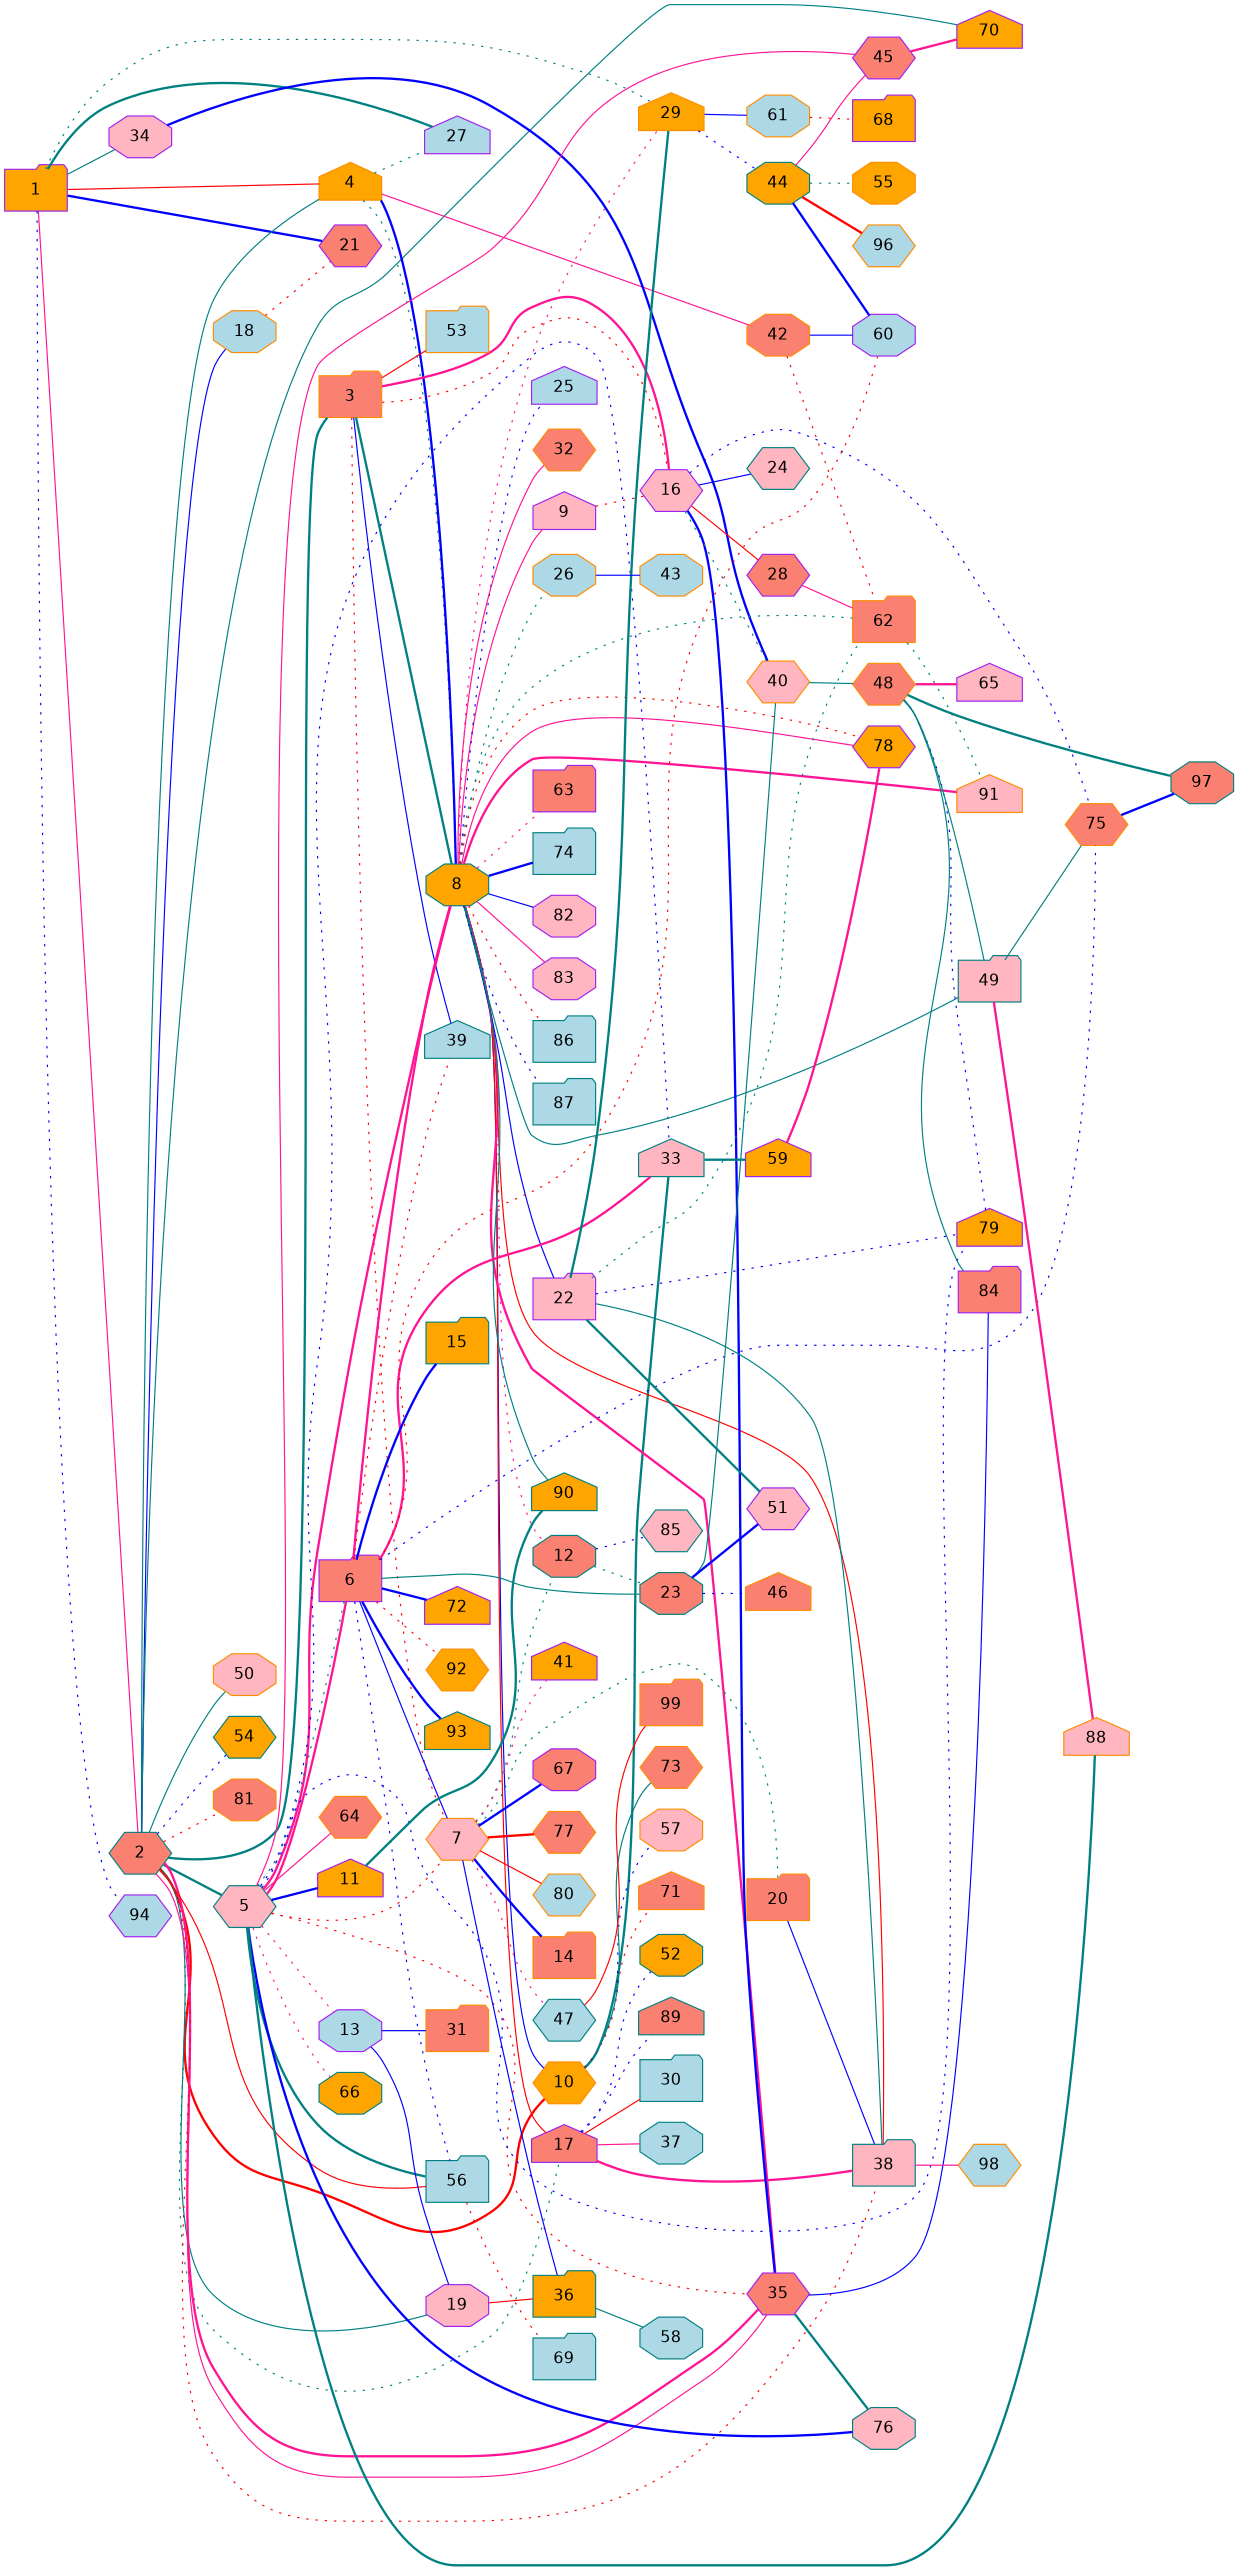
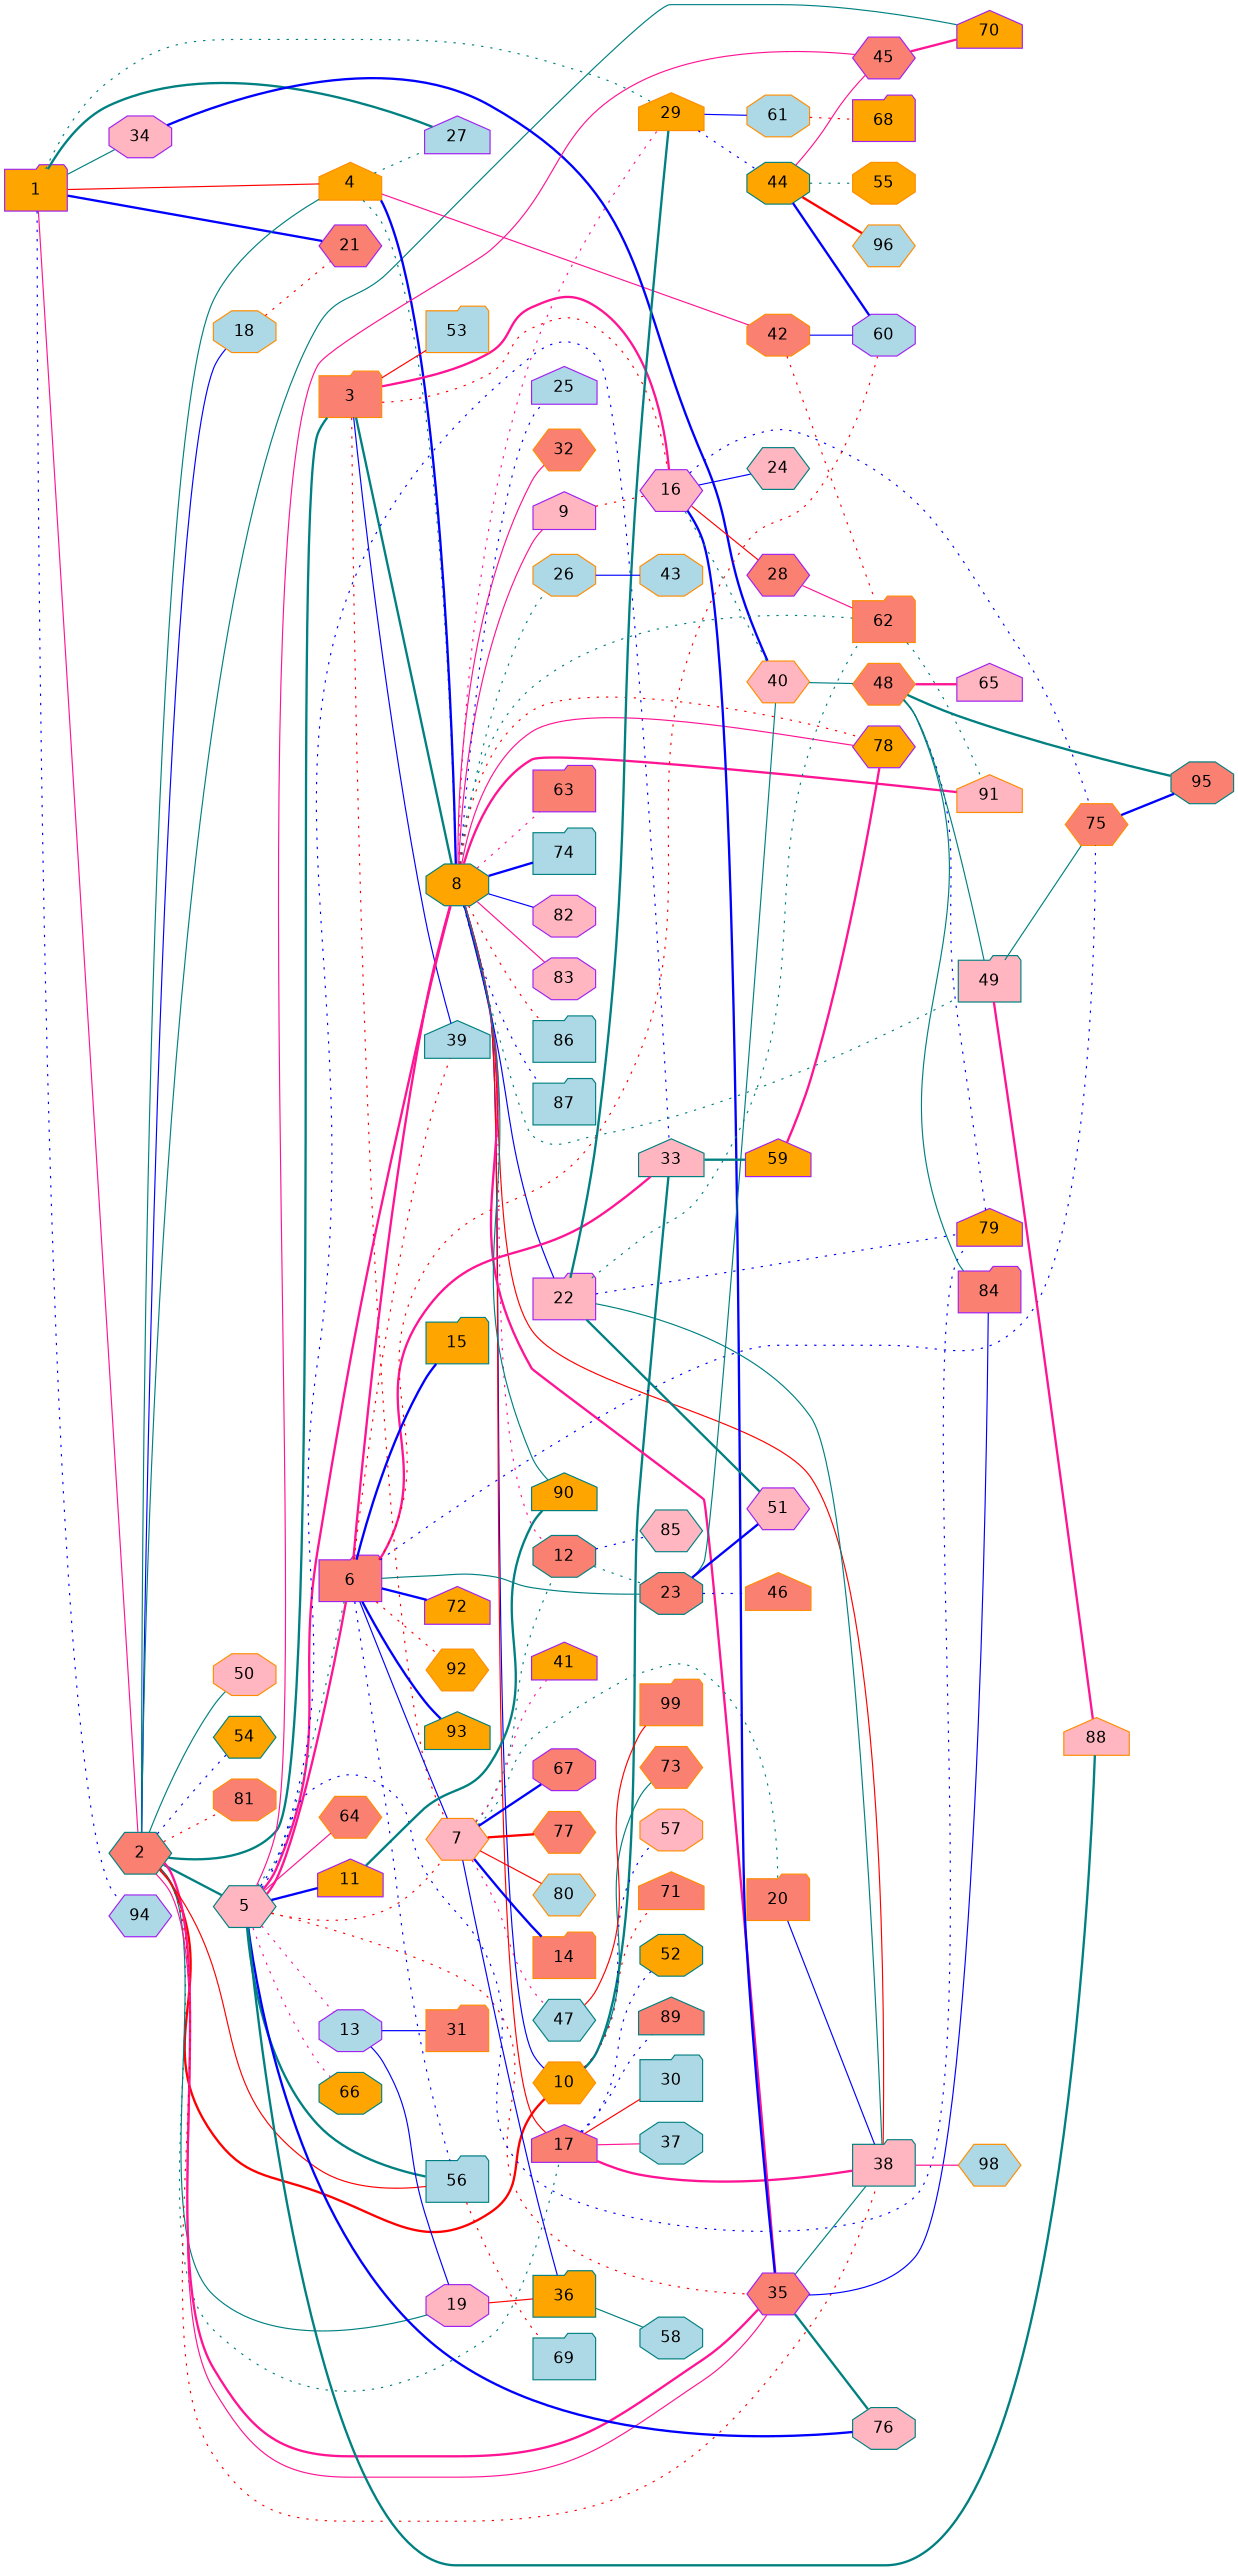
(1202, 783) -> (1202, 783)
(636, 1126) -> (636, 1126)
none -> (827, 2235)
